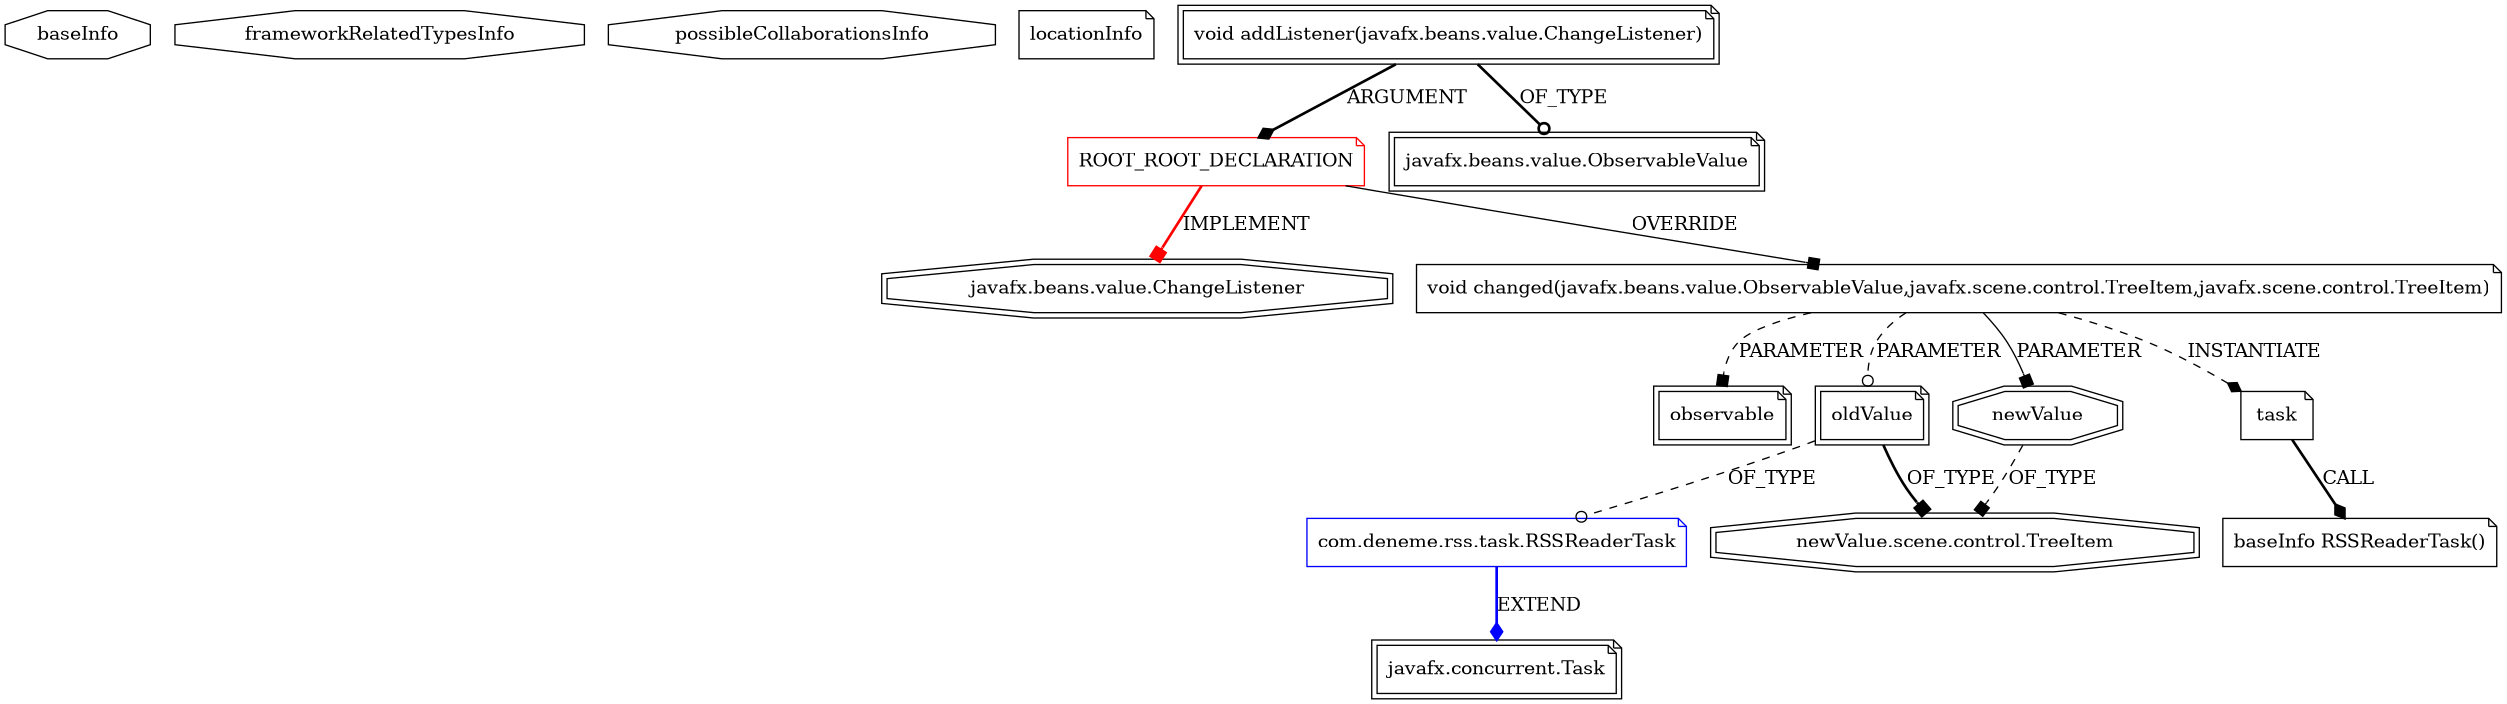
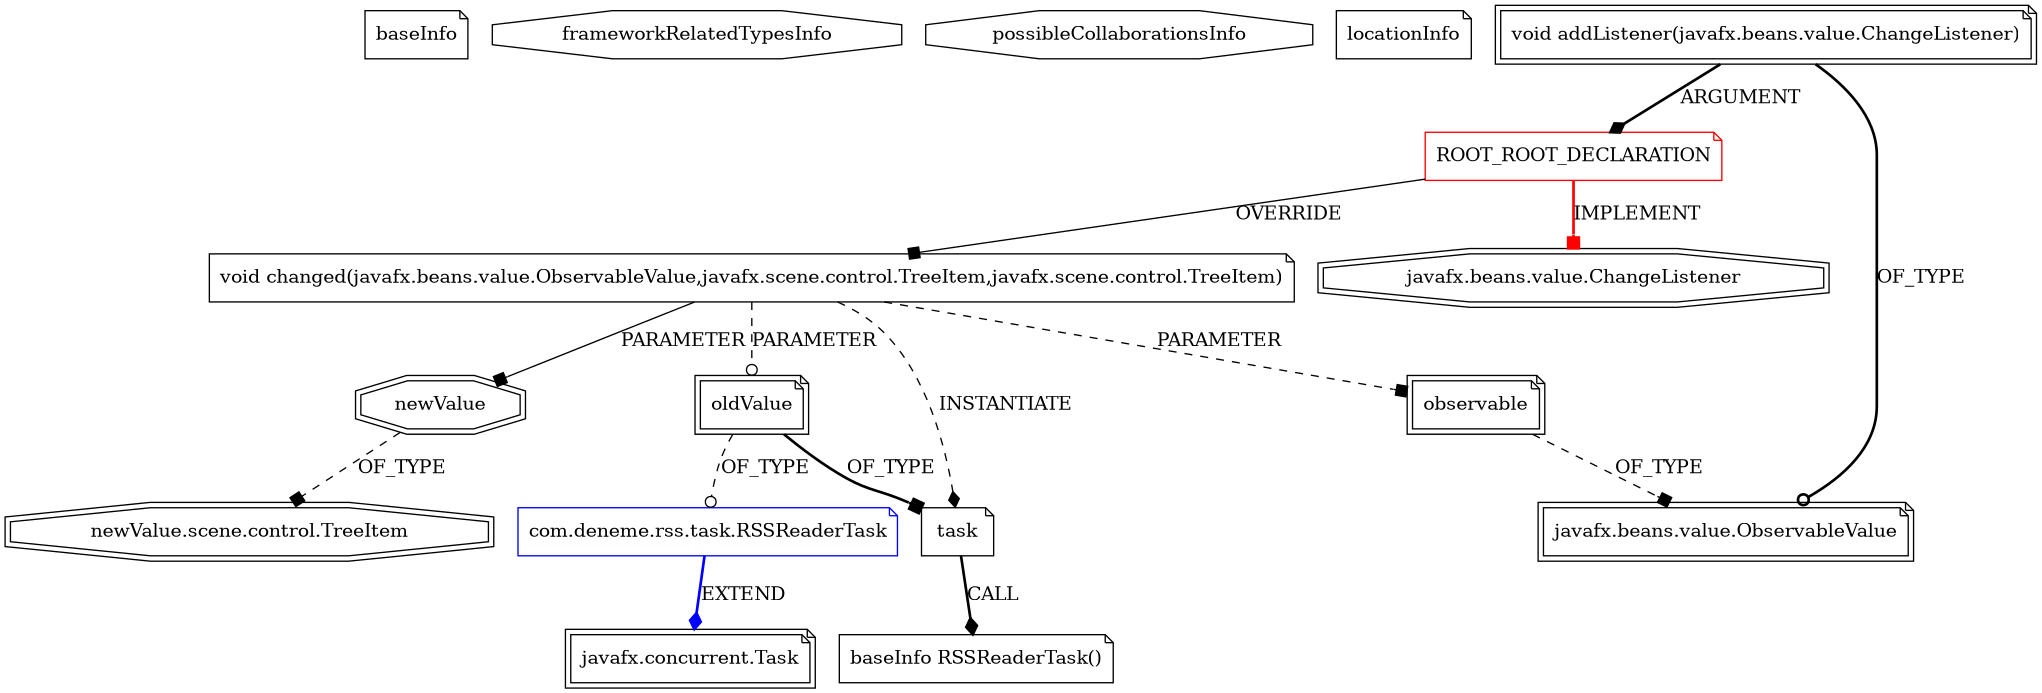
(78, 35) -> (416, 35)
none -> (1595, 465)
(1898, 475) -> (842, 476)
